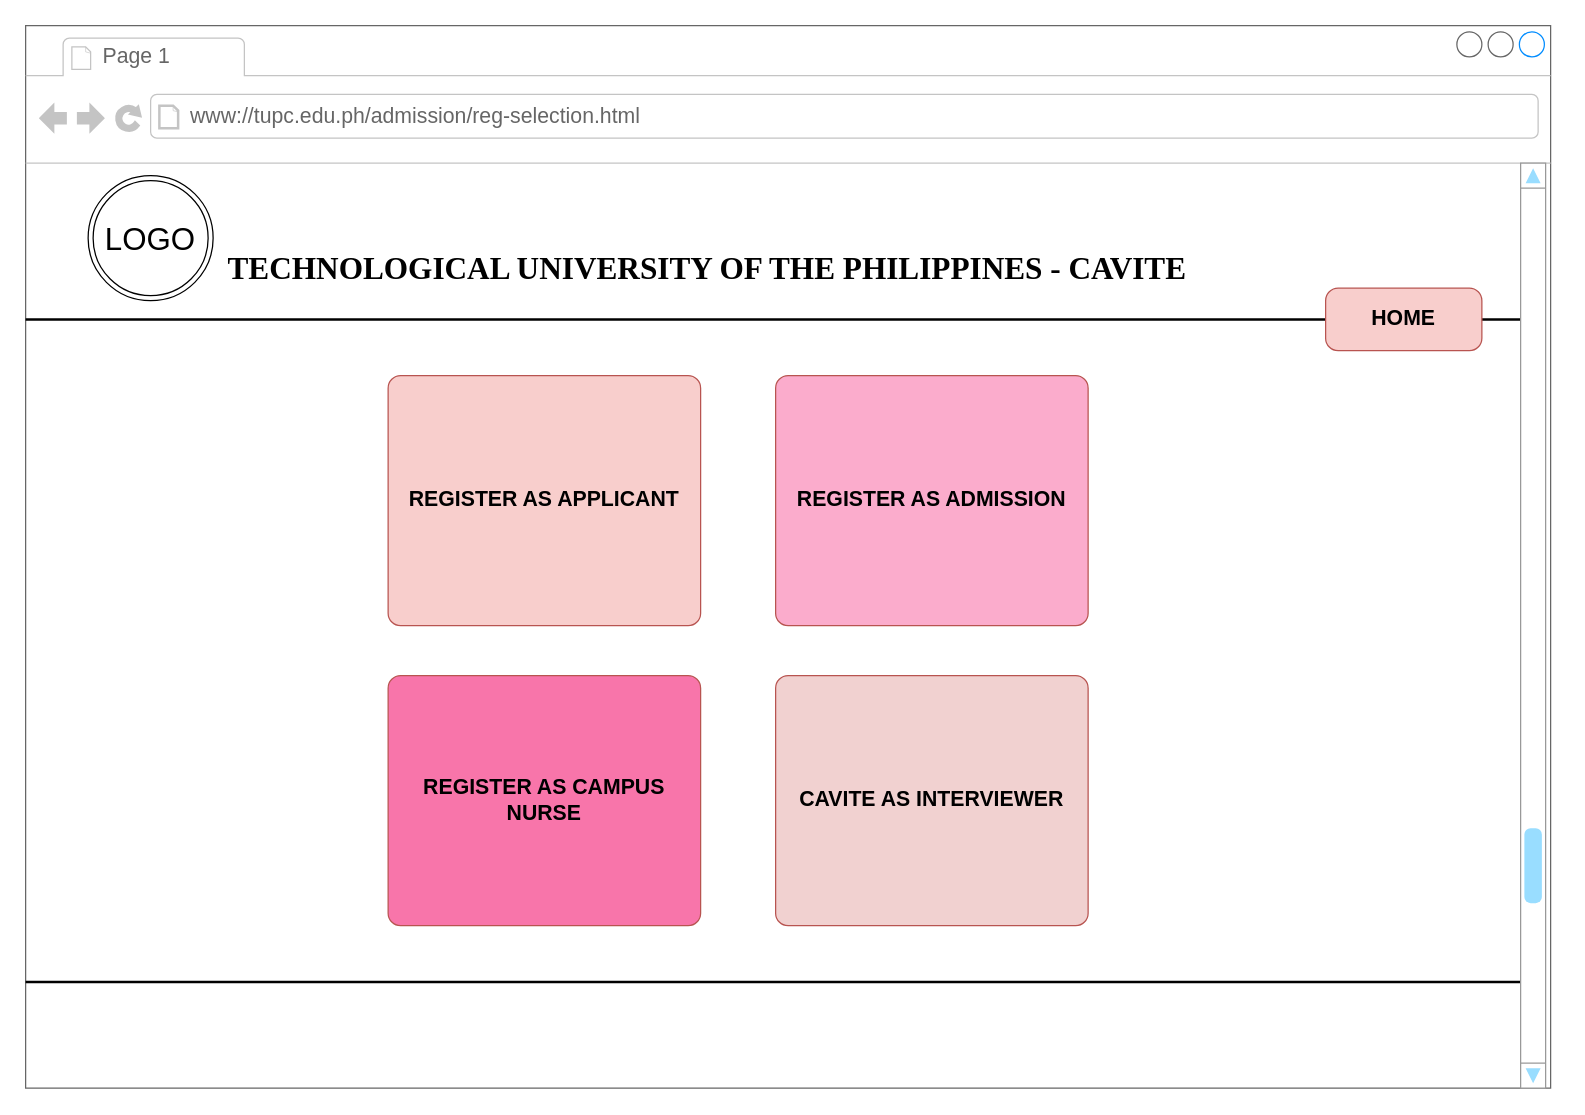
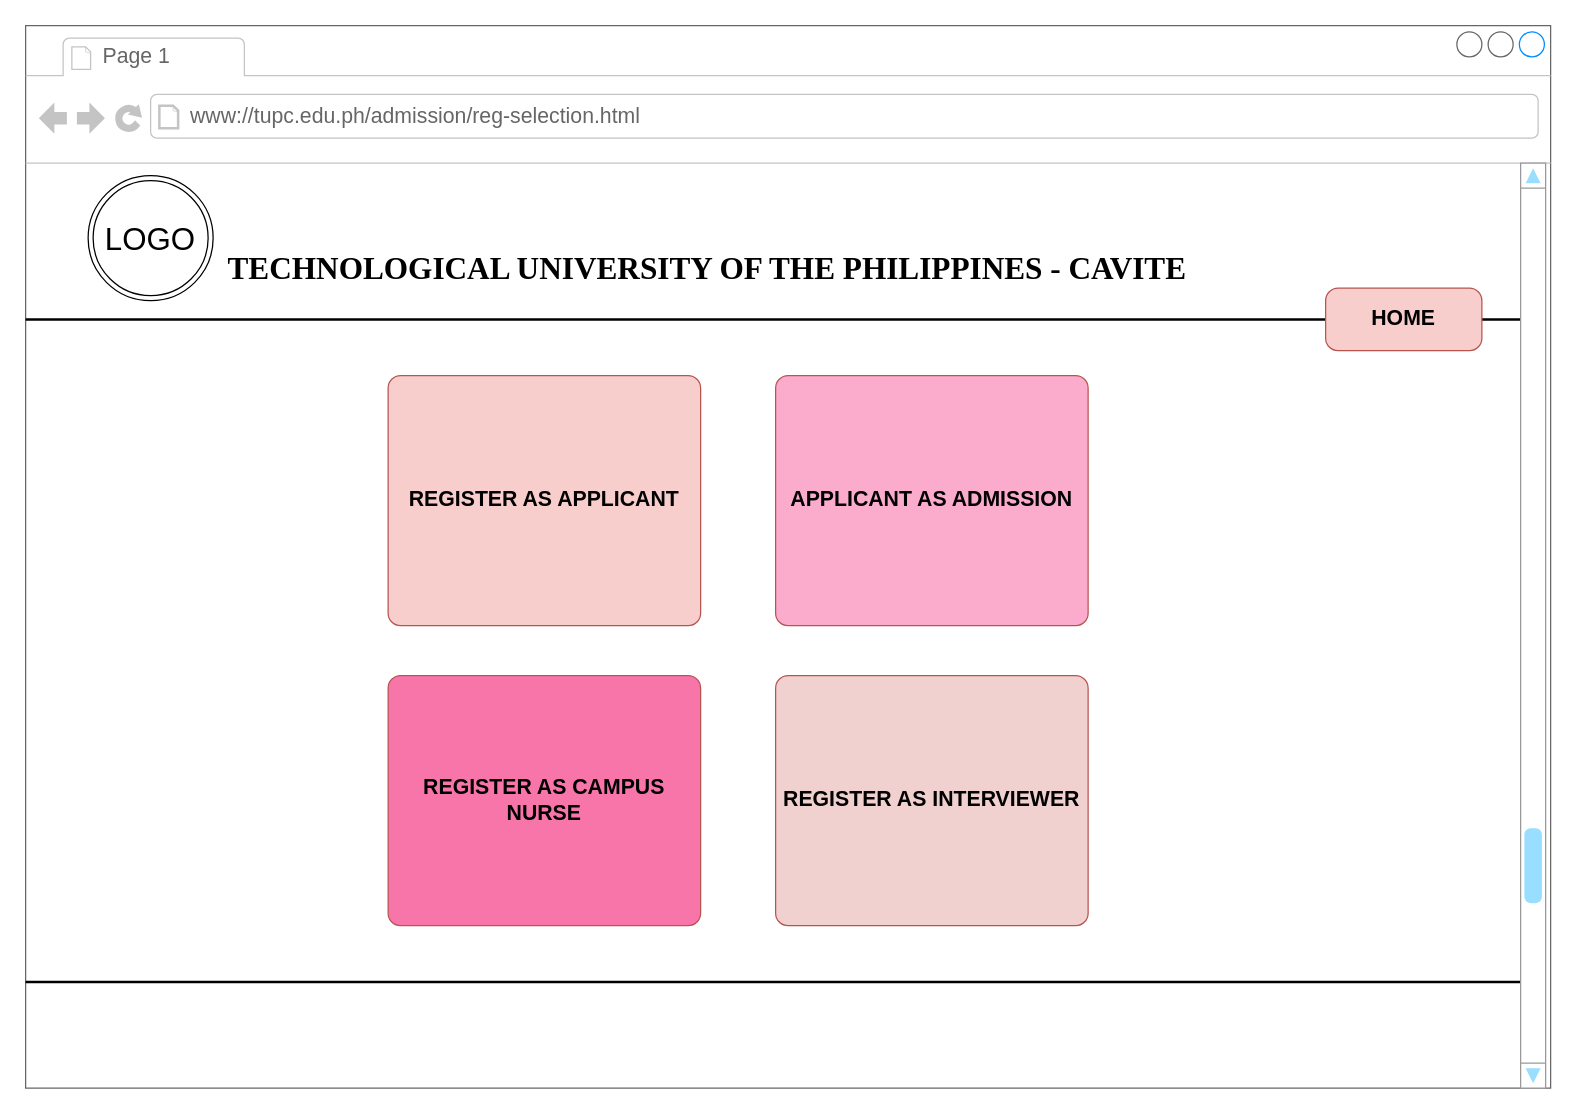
(932, 501) -> (932, 501)
(932, 801) -> (932, 801)
